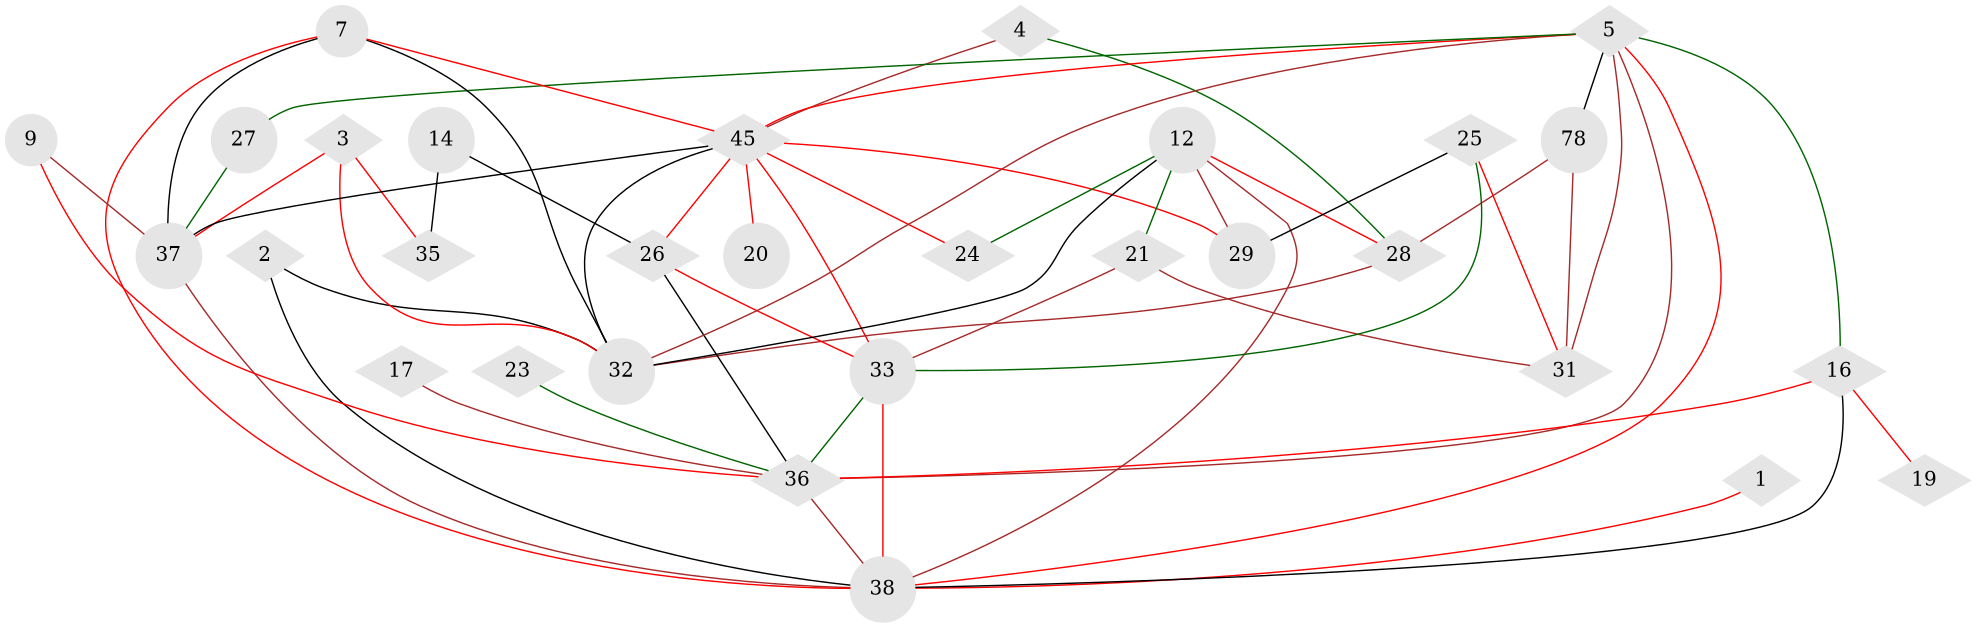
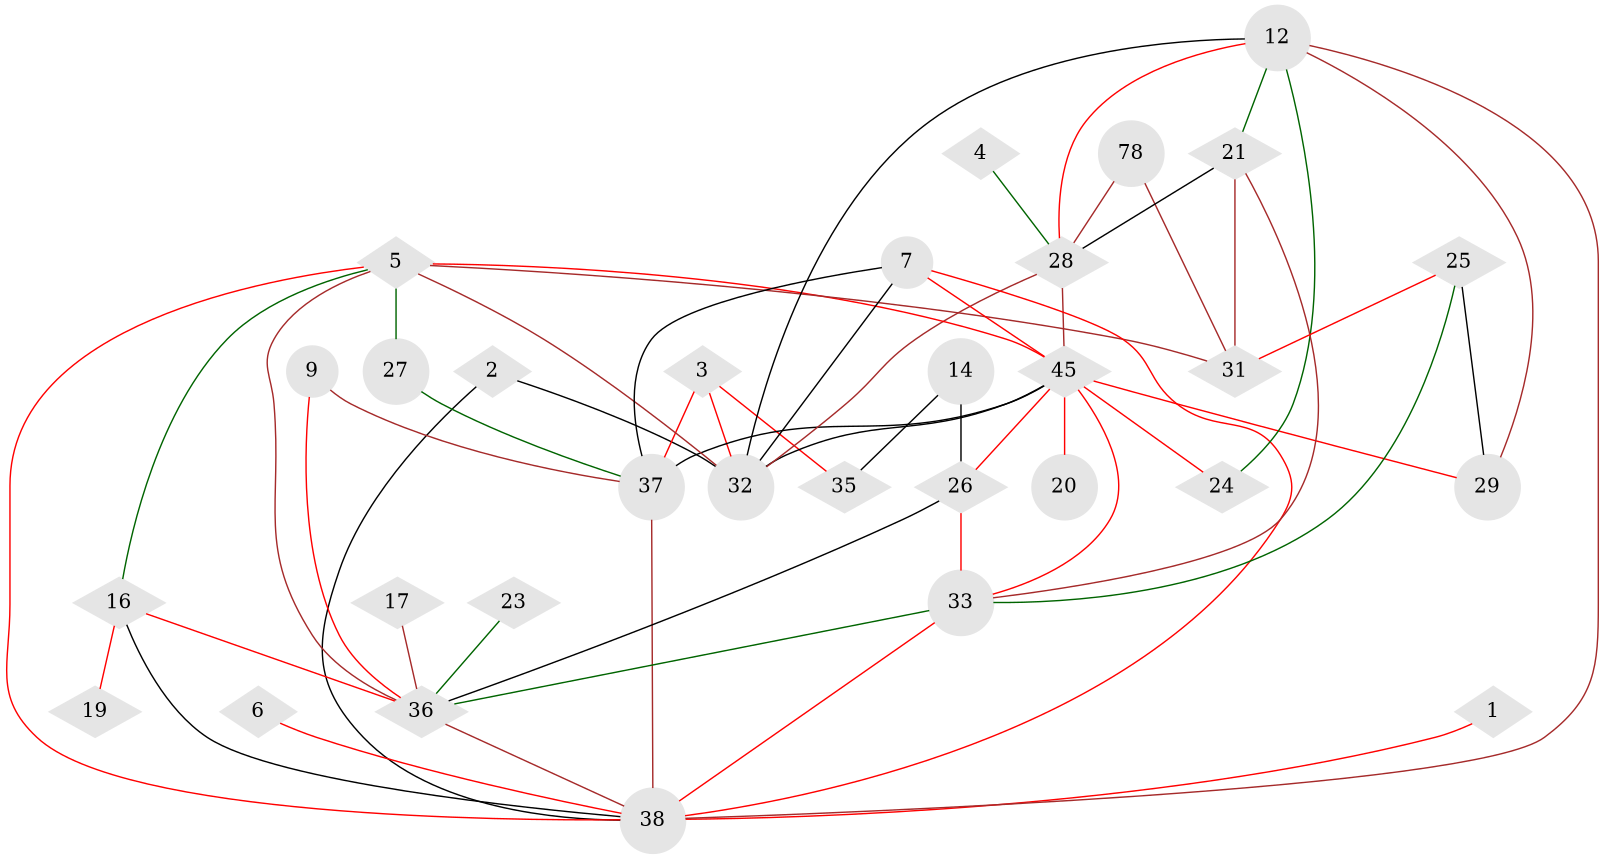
(880, 80) -> (1063, 303)
(1593, 81) -> none
none -> (1145, 210)
none -> (258, 712)
